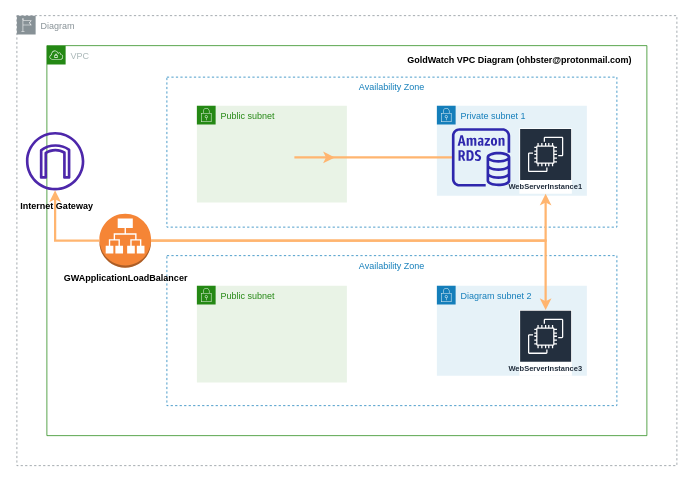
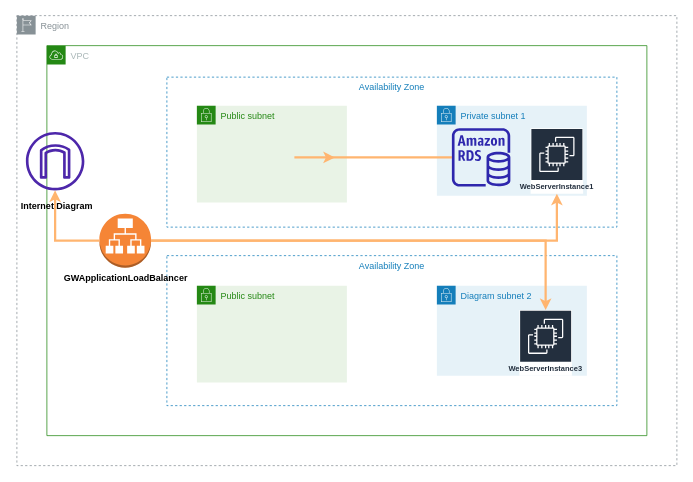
(57, 26) -> (55, 26)
(519, 60) -> none
(546, 161) -> (557, 161)
(57, 206) -> (57, 206)
